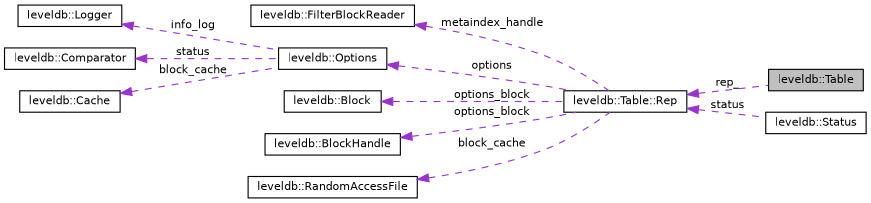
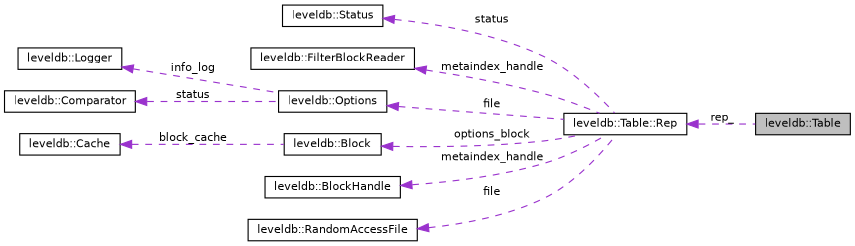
(491, 66) -> (491, 104)
(205, 79) -> (208, 144)
(491, 112) -> (491, 157)
(732, 114) -> (515, 45)
(491, 144) -> (491, 192)
